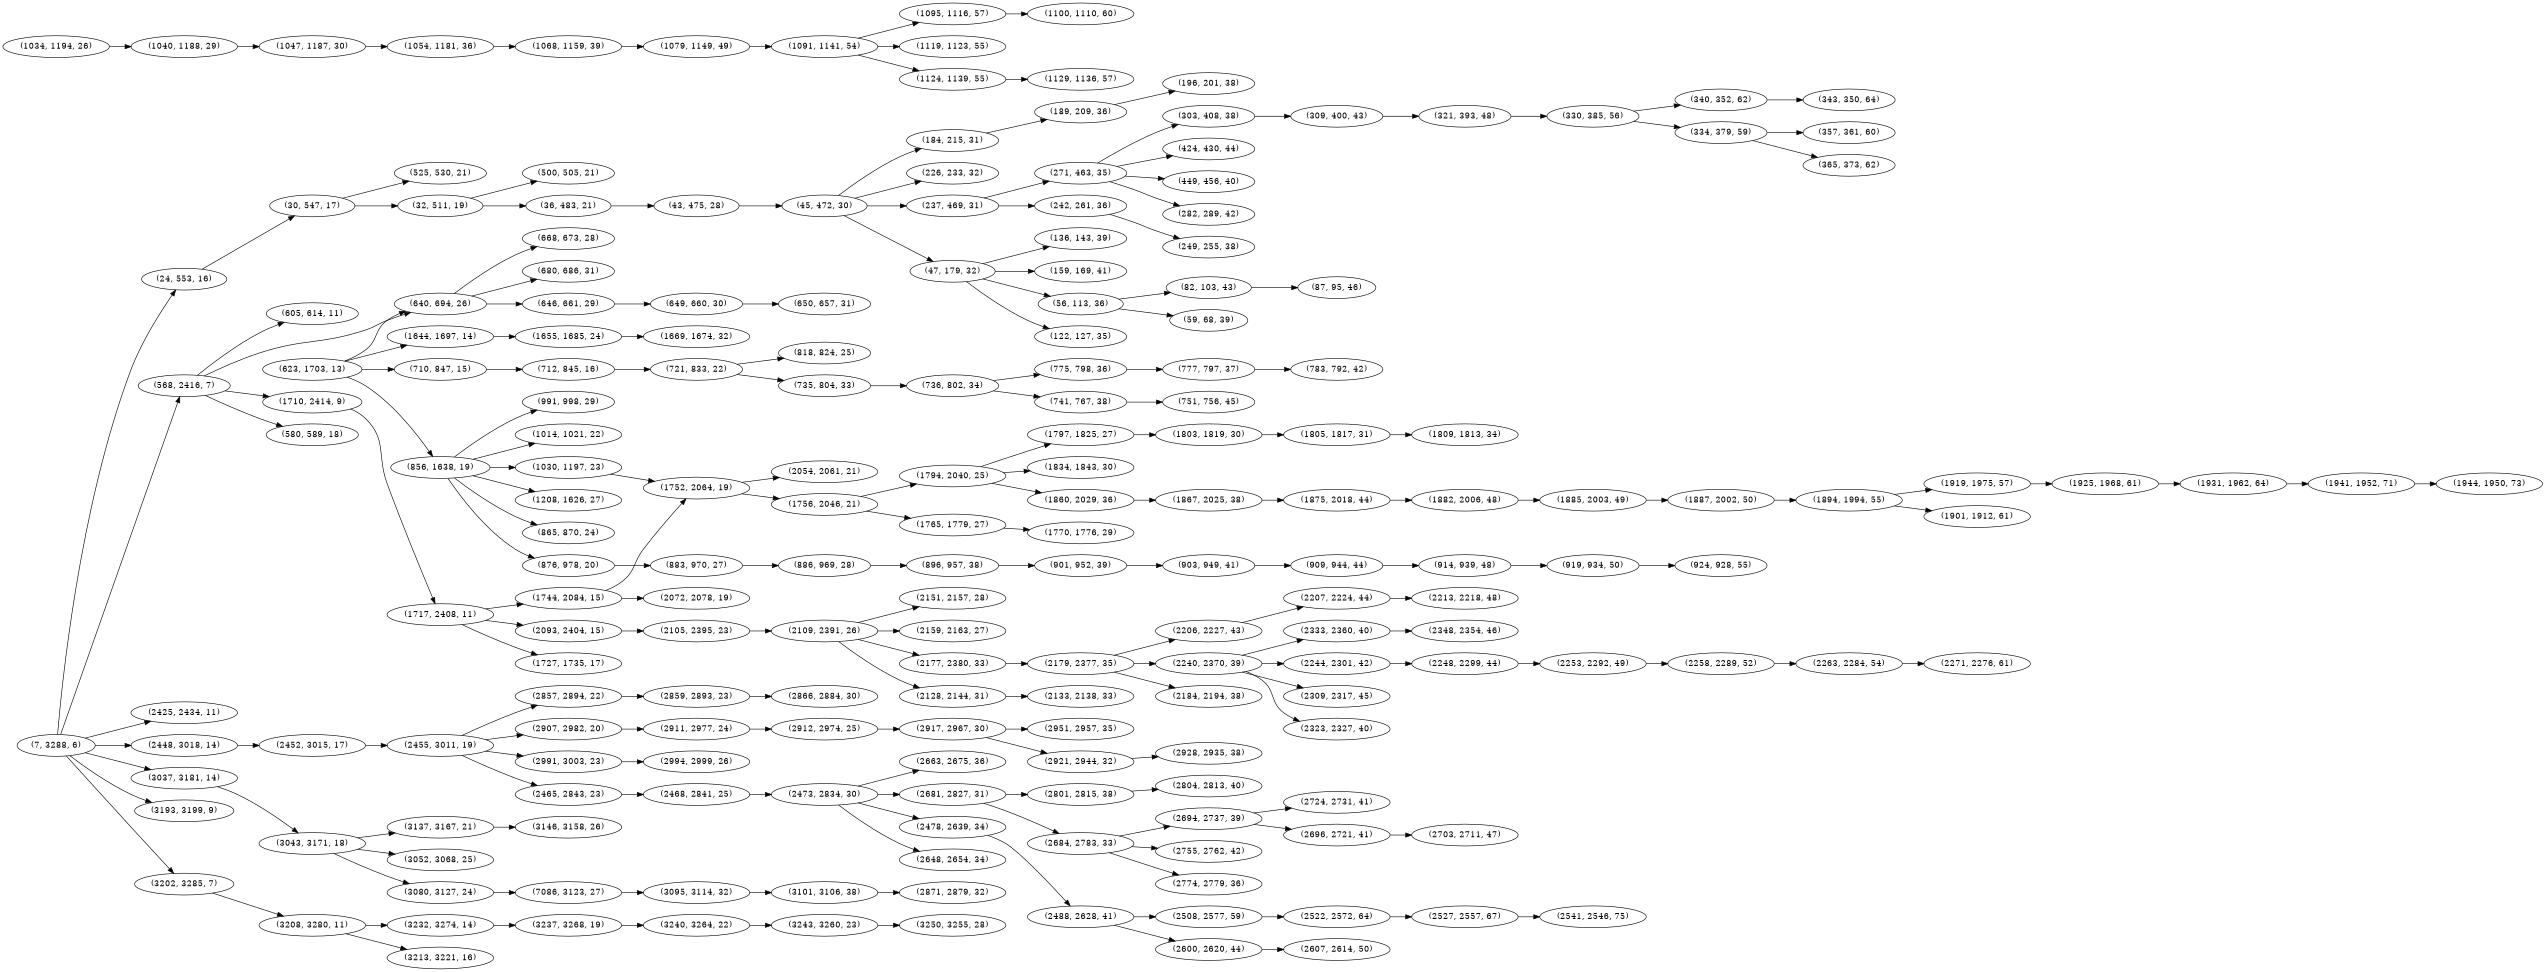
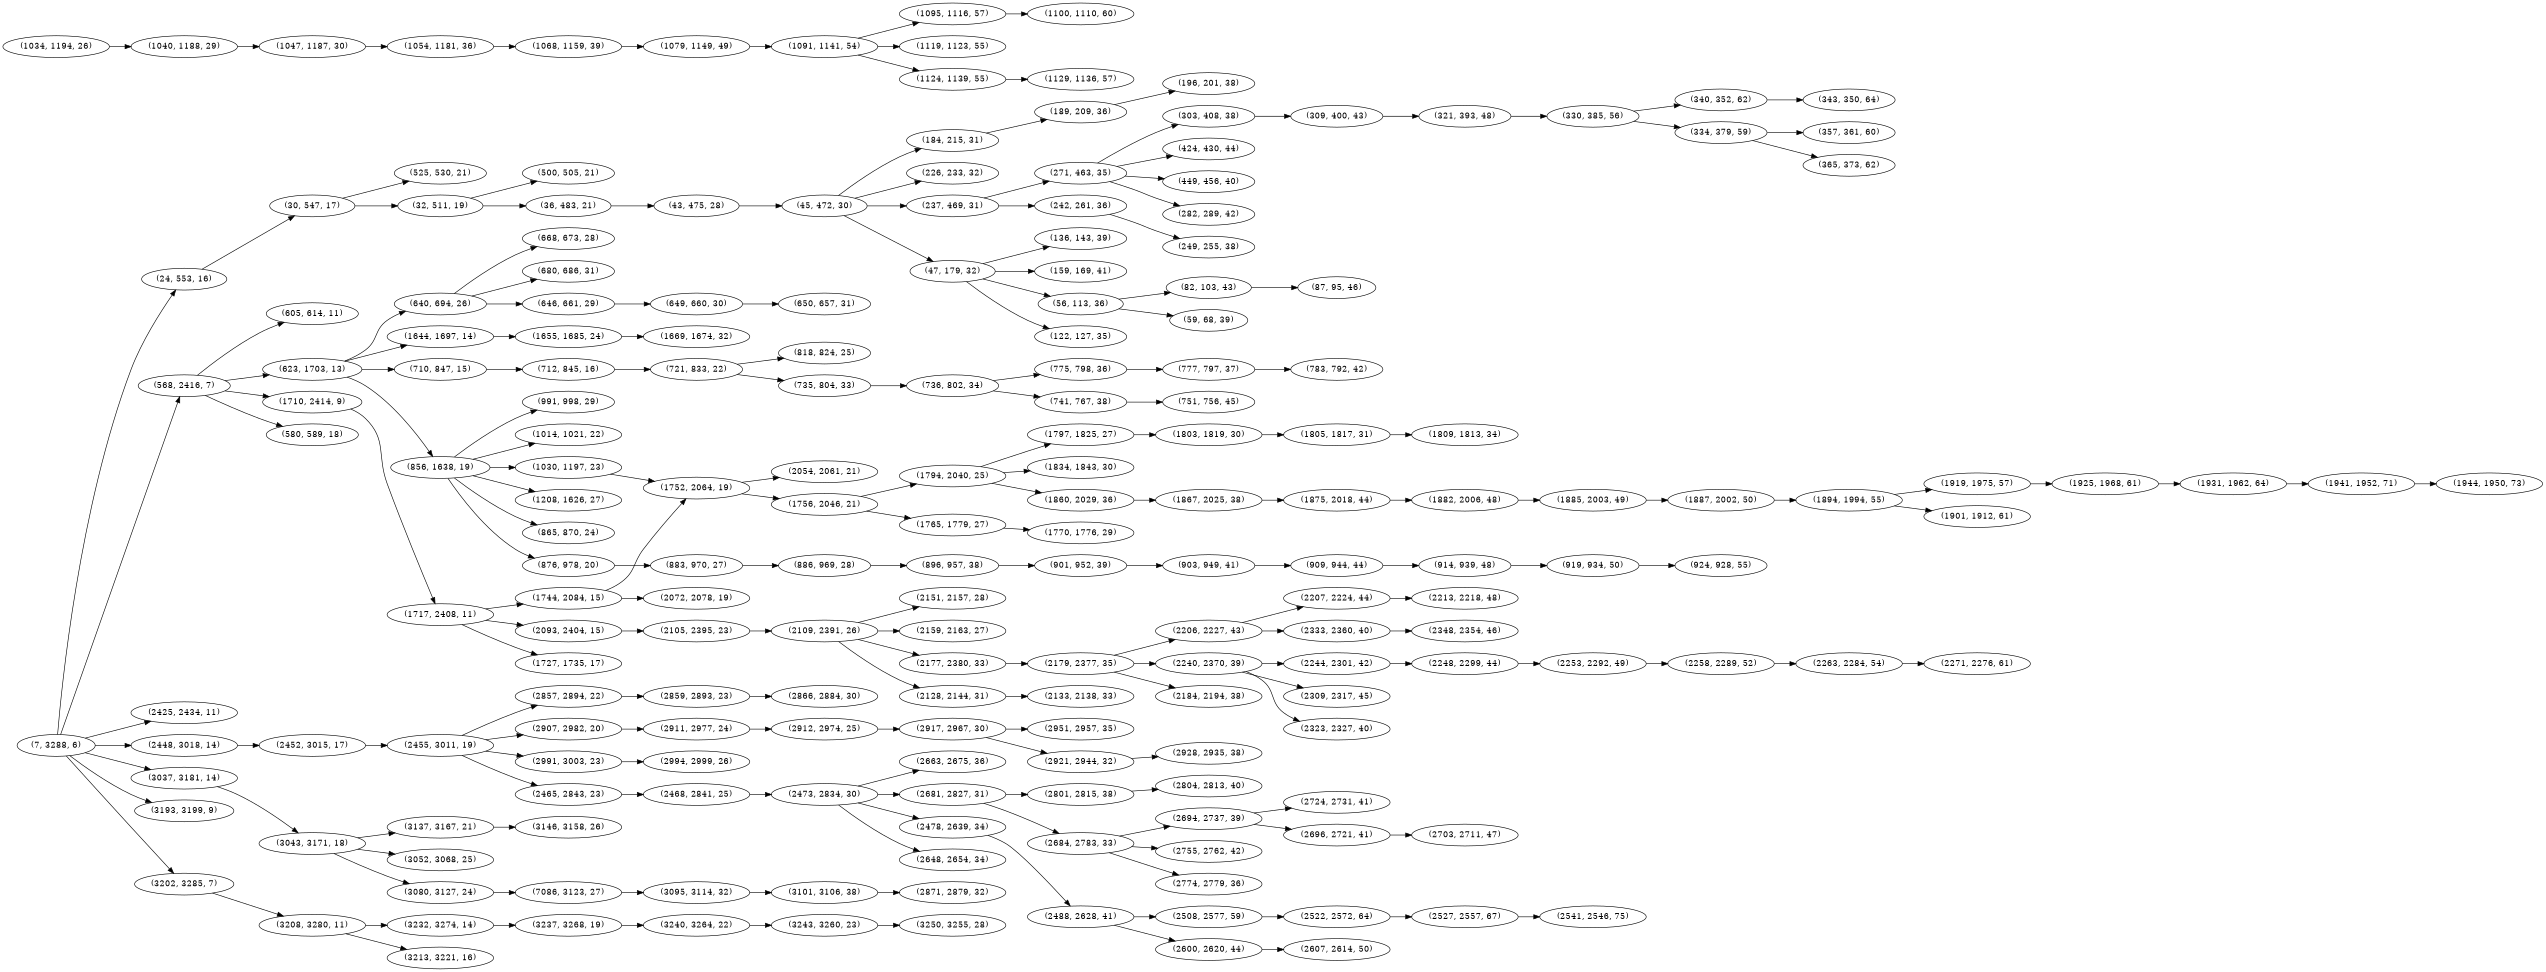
(304, 343) -> (244, 378)
(1270, 648) -> (1270, 631)
